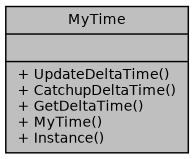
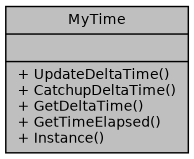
(60, 122) -> (90, 122)
